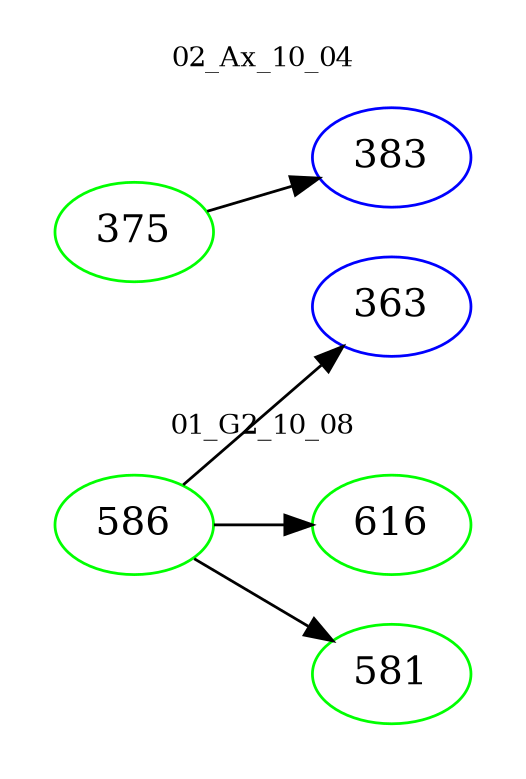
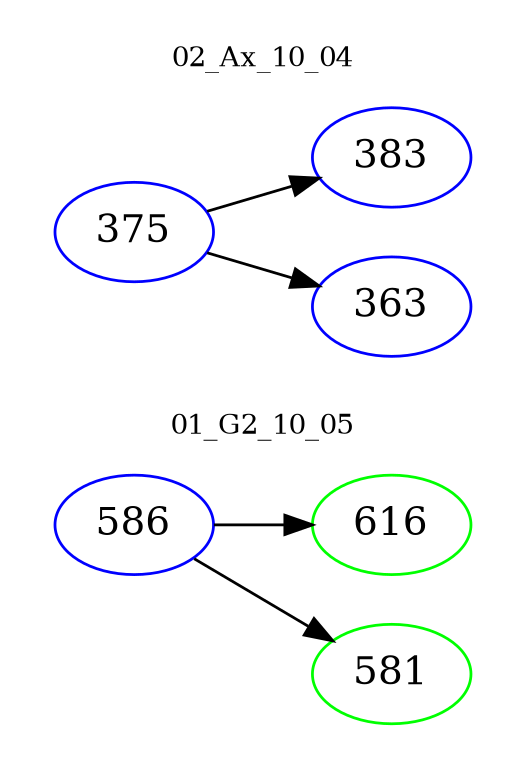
(134, 232) -> (134, 232)
(252, 425) -> (250, 265)
(263, 427) -> (263, 427)
(134, 525) -> (134, 525)
